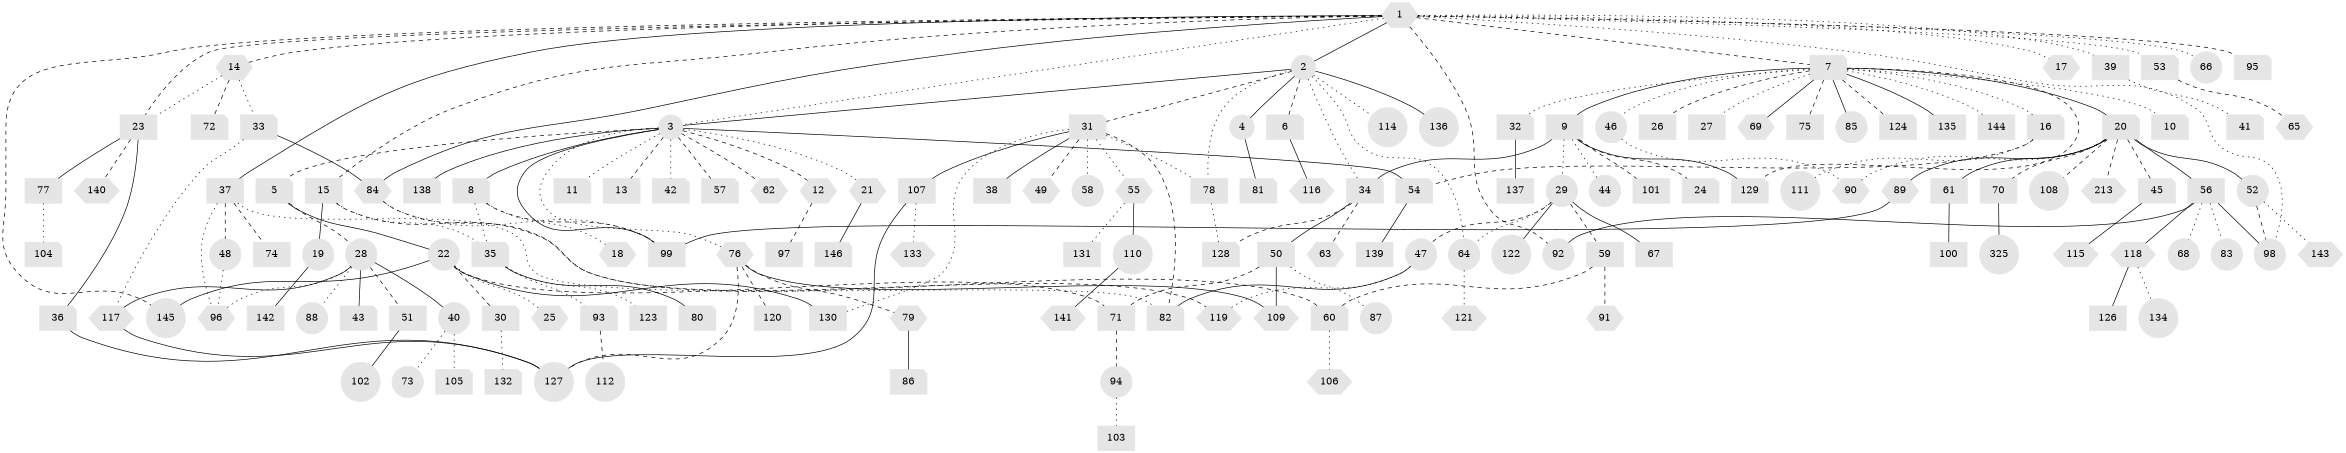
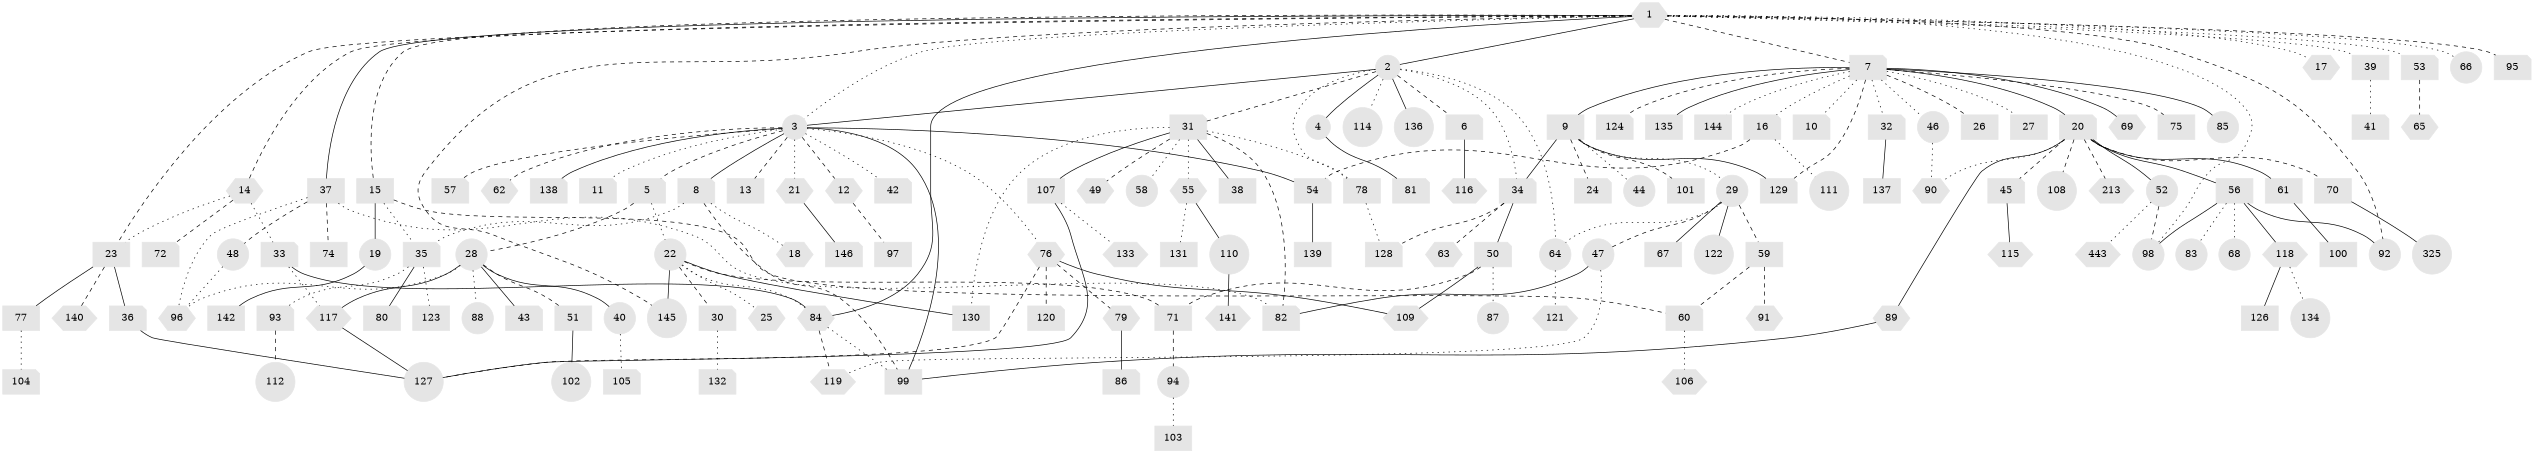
(357, 229) -> (658, 222)
(2320, 255) -> (2098, 255)
none -> (744, 286)
(408, 382) -> none
